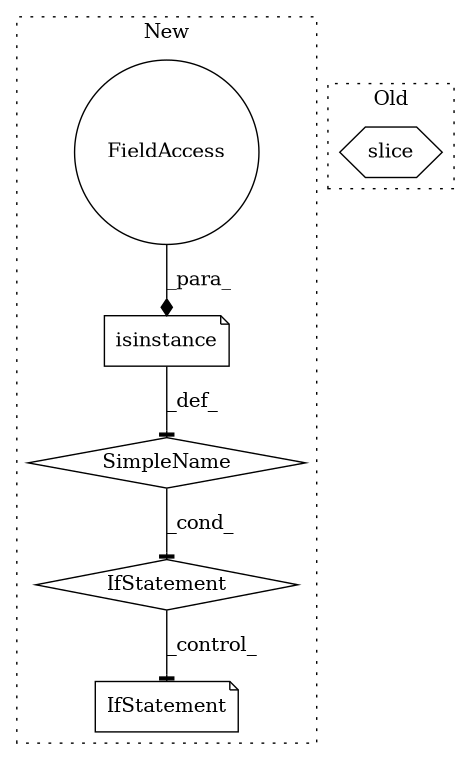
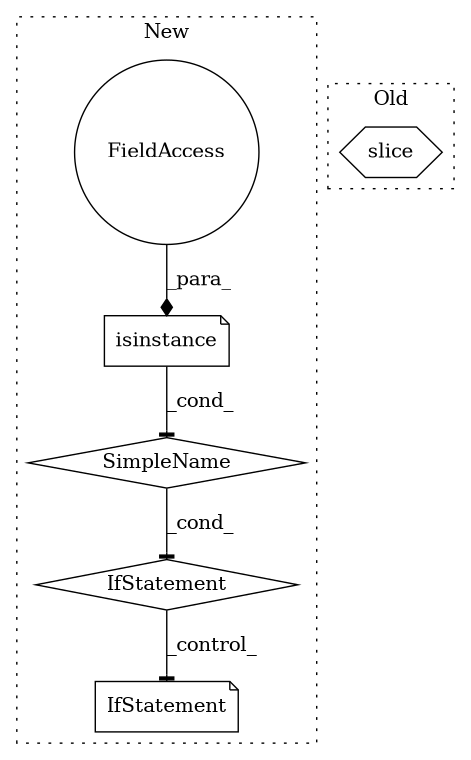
(193, 402) -> (200, 402)
